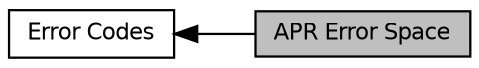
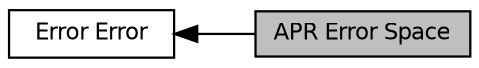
(92, 34) -> (92, 34)
